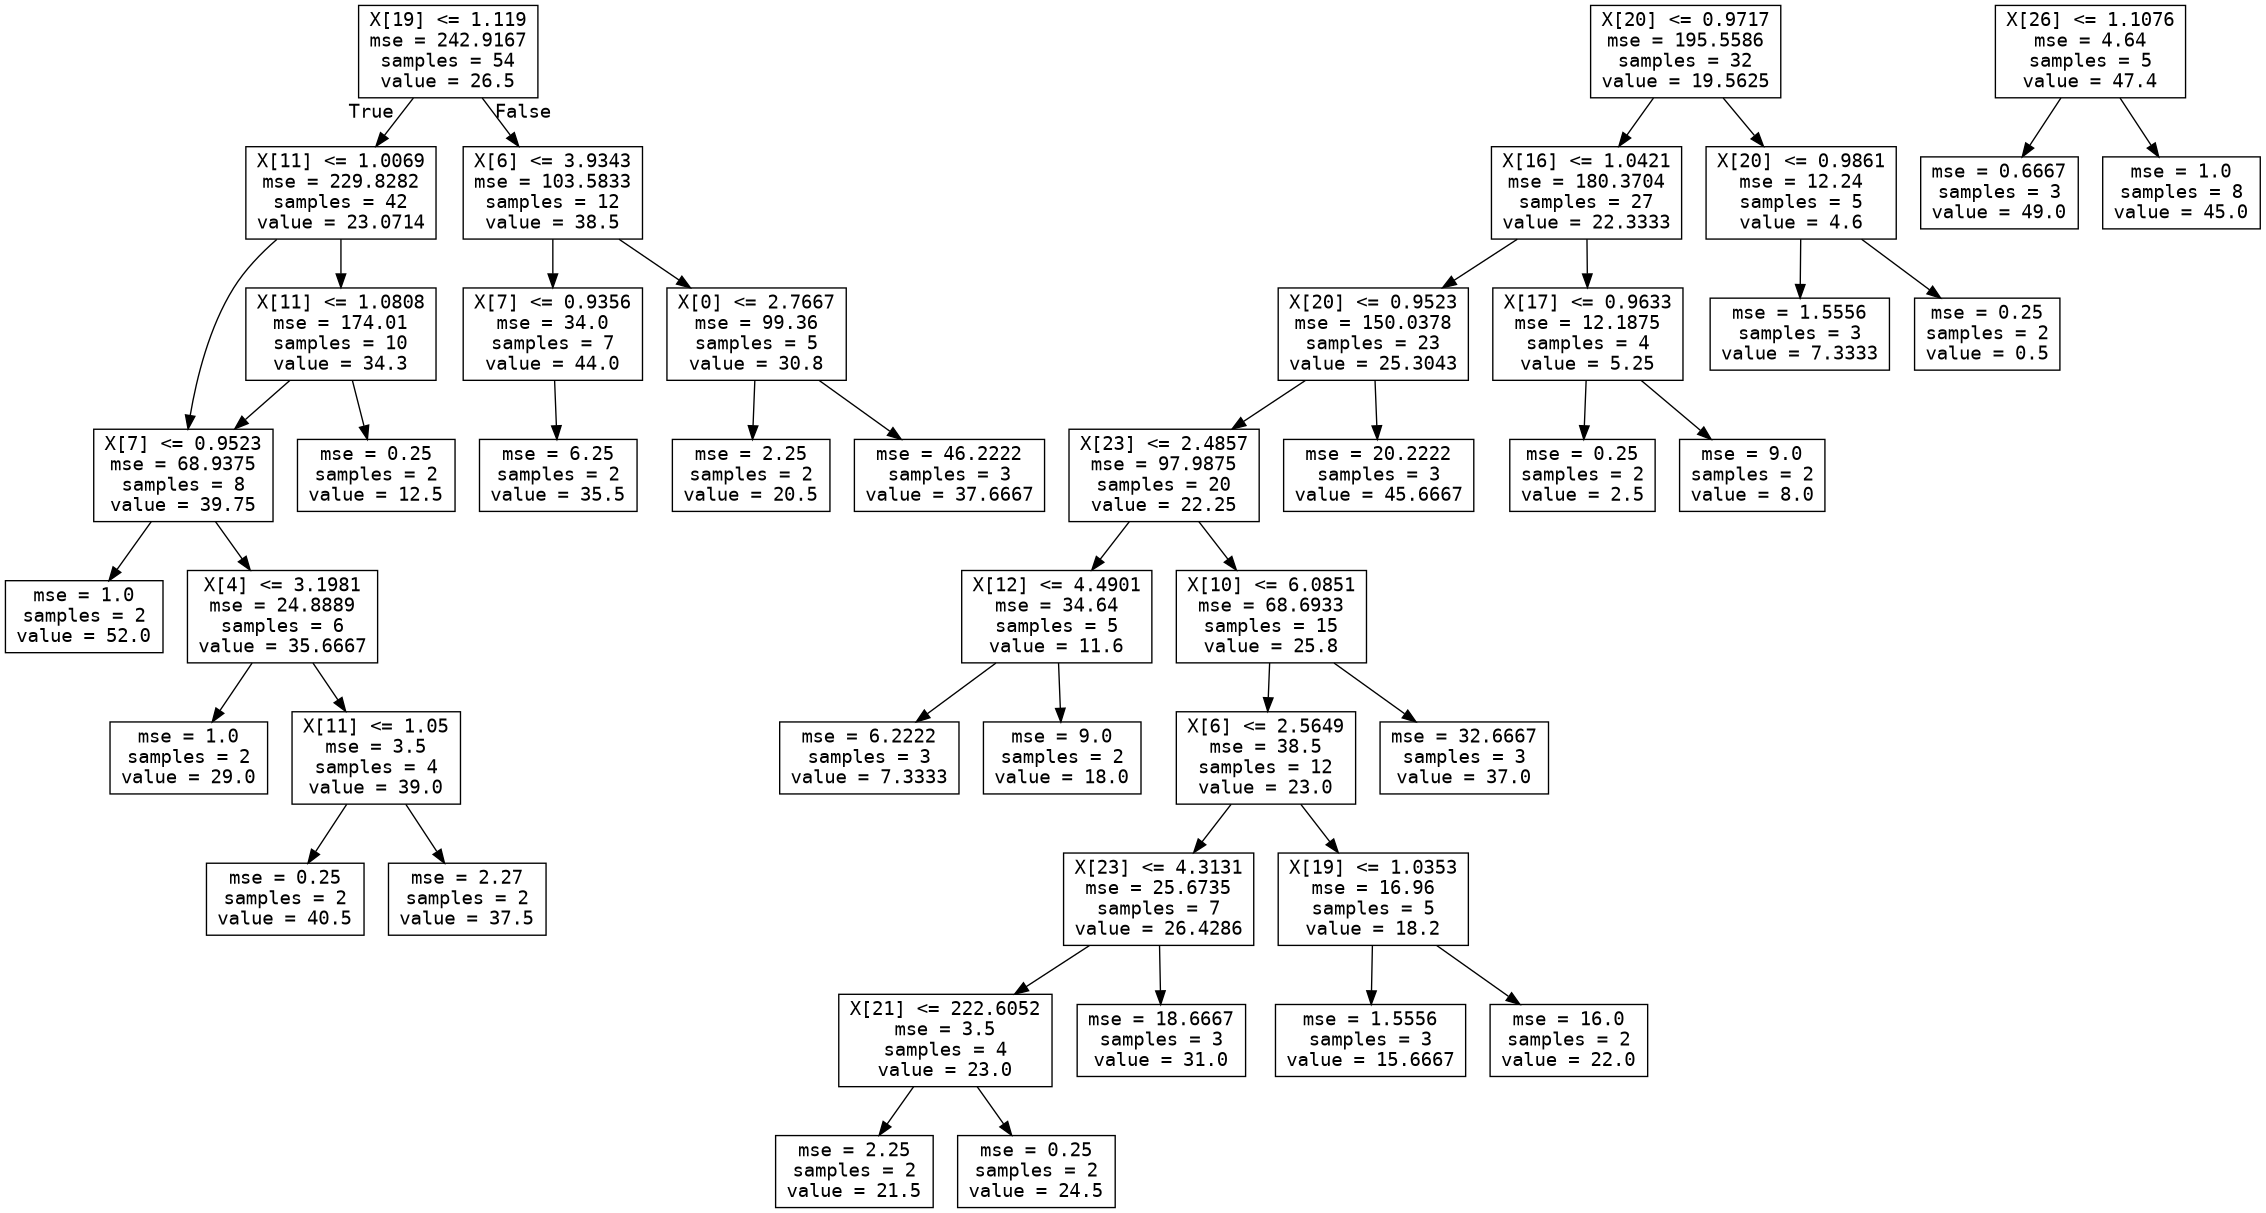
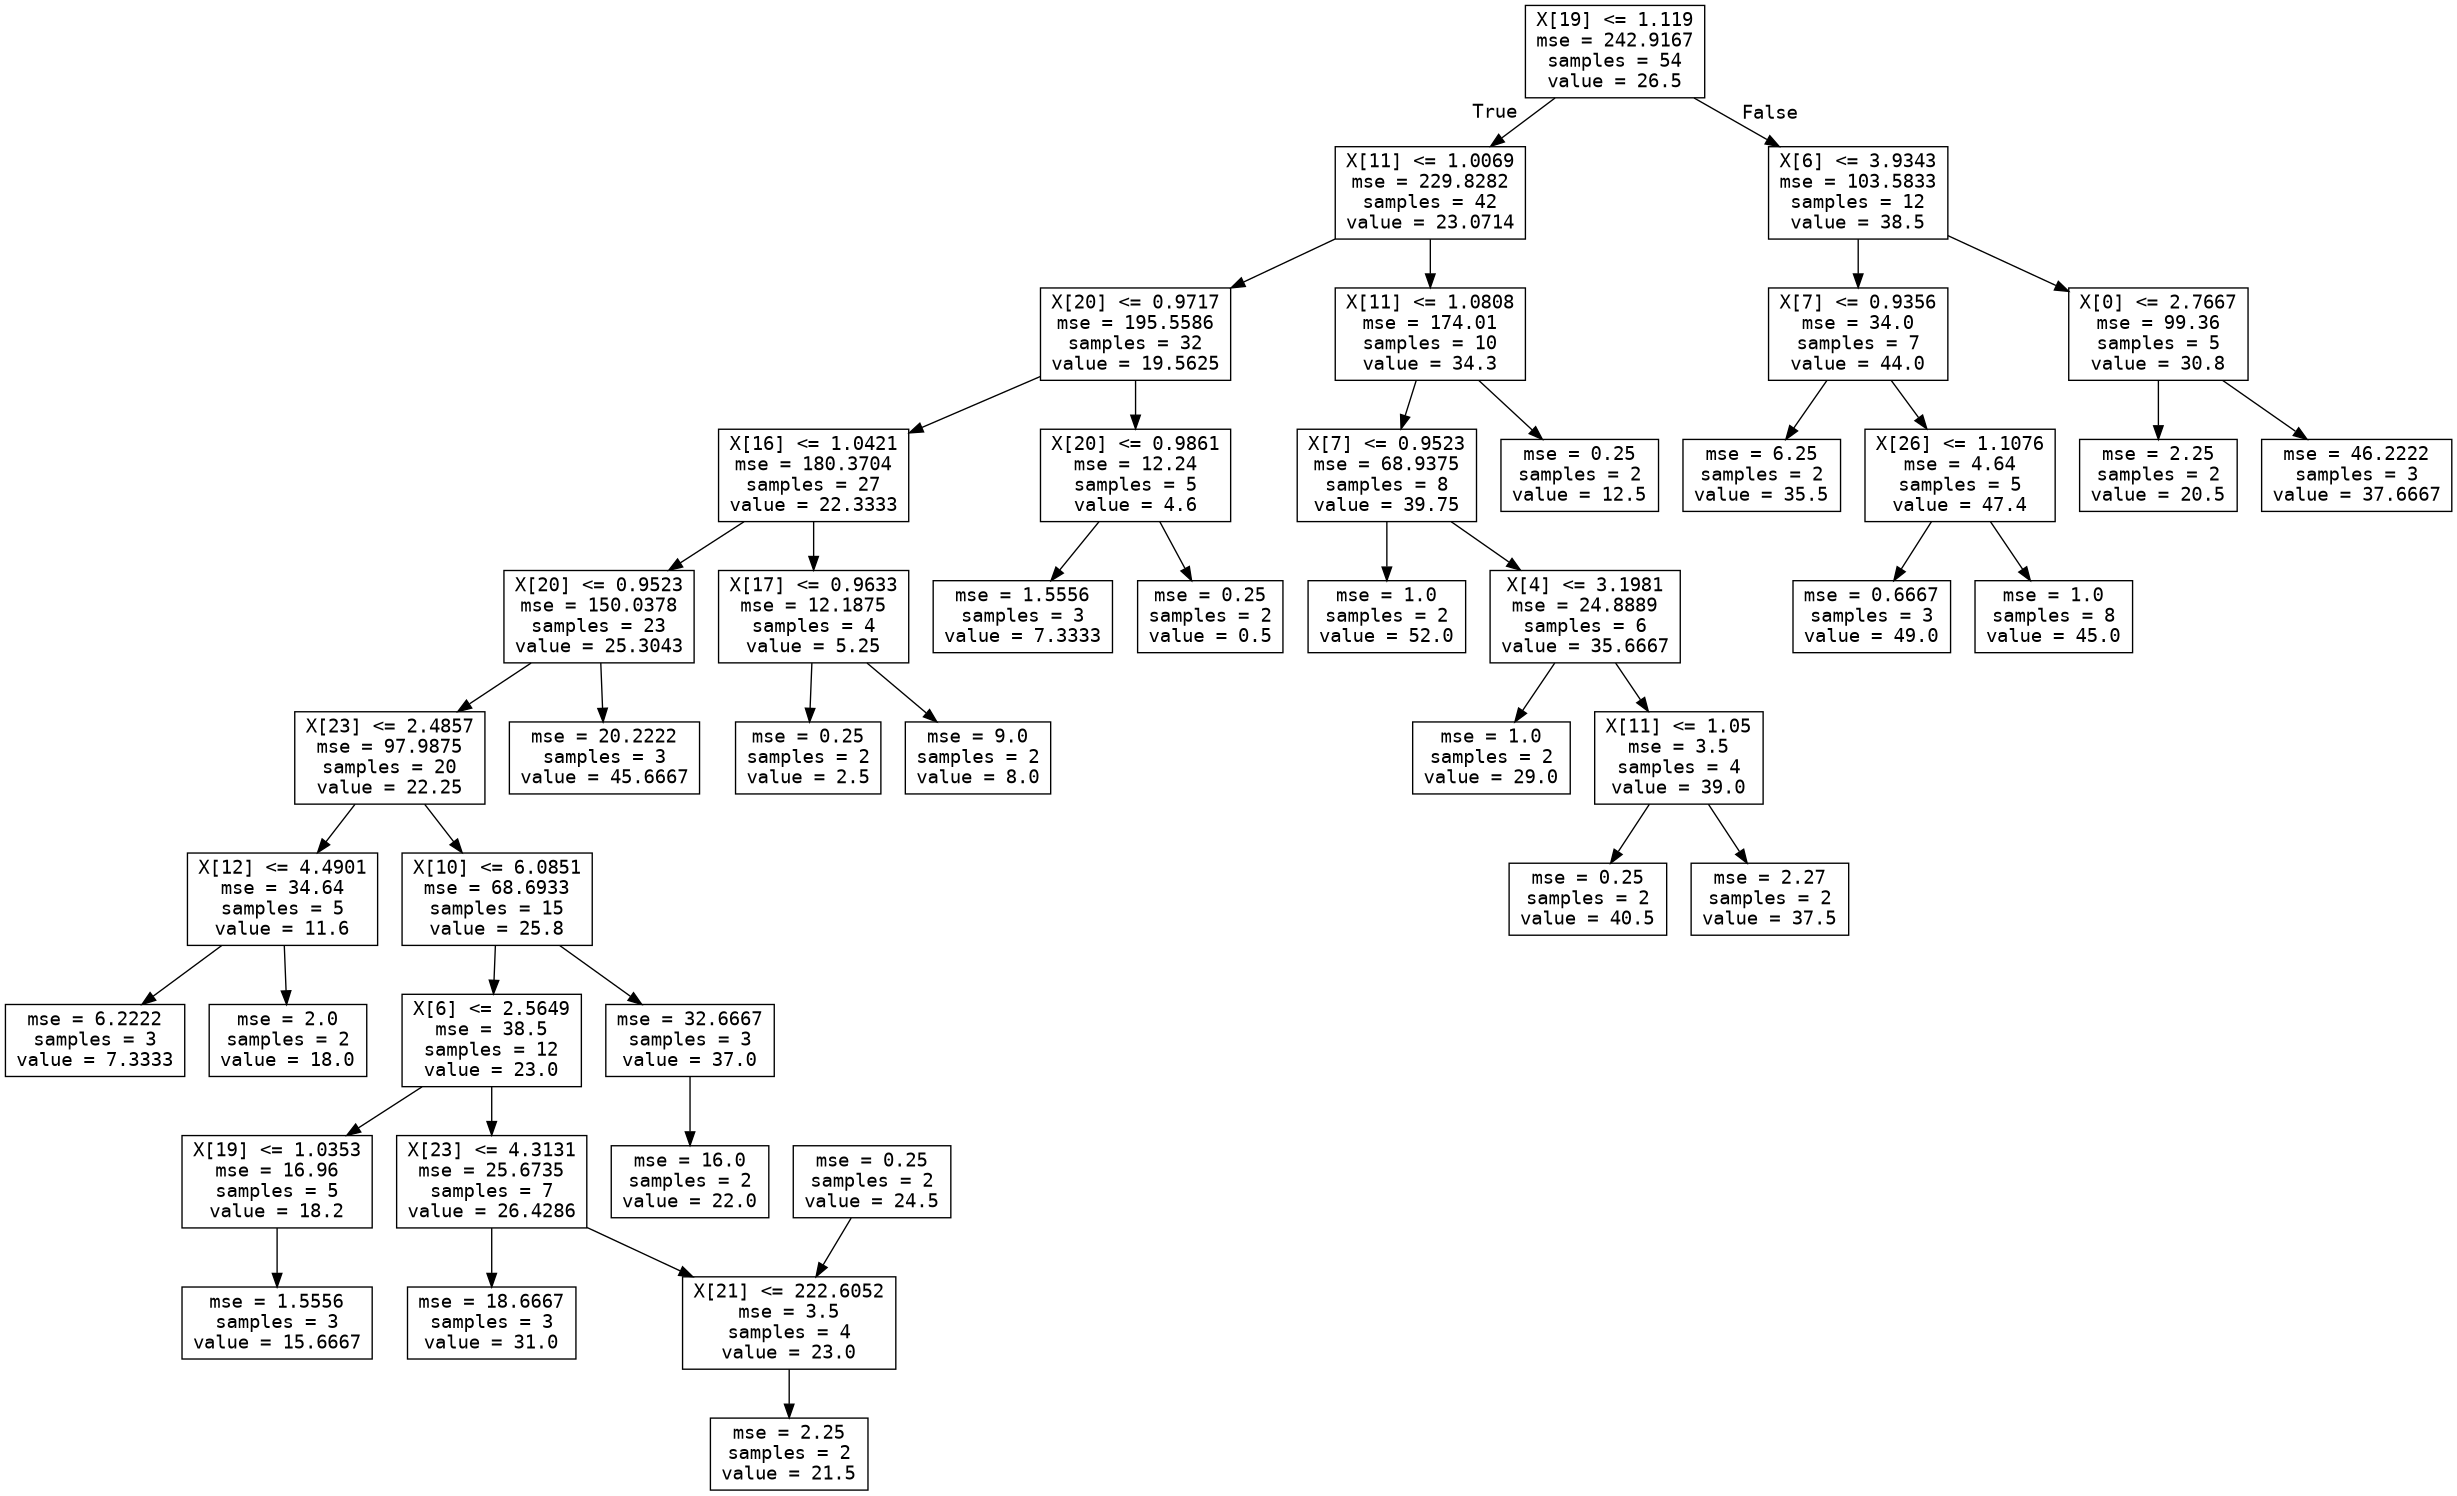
(217, 319) -> (1289, 260)
none -> (1905, 399)
(1062, 758) -> (288, 1040)
(1473, 971) -> (690, 1104)
(990, 1105) -> (837, 1241)
